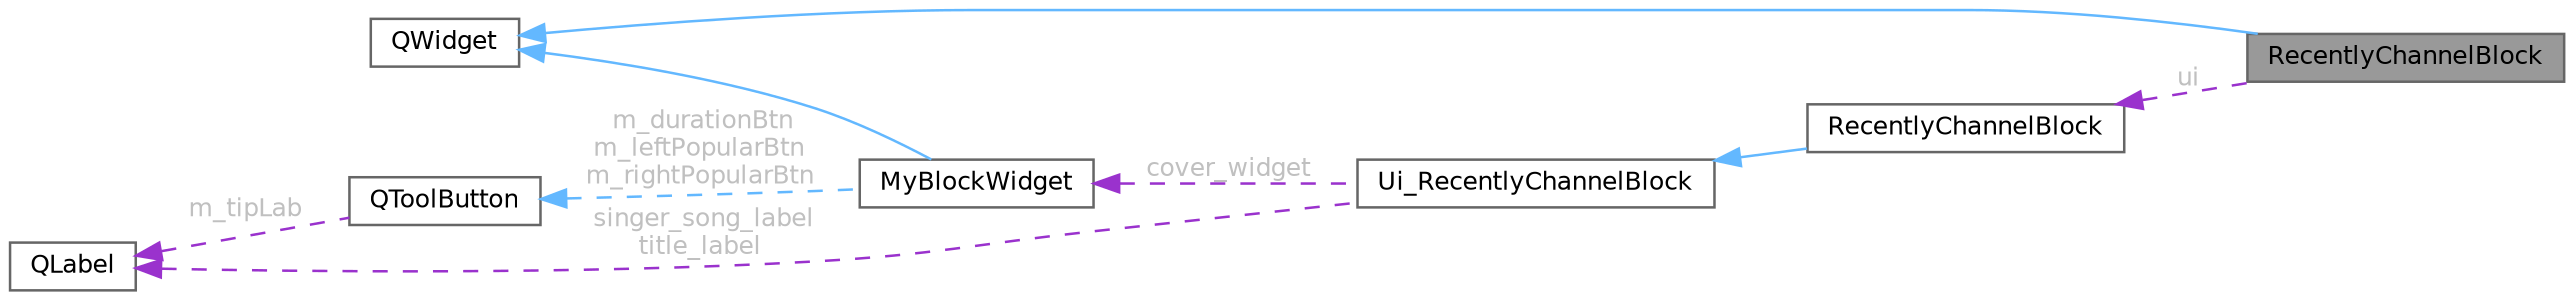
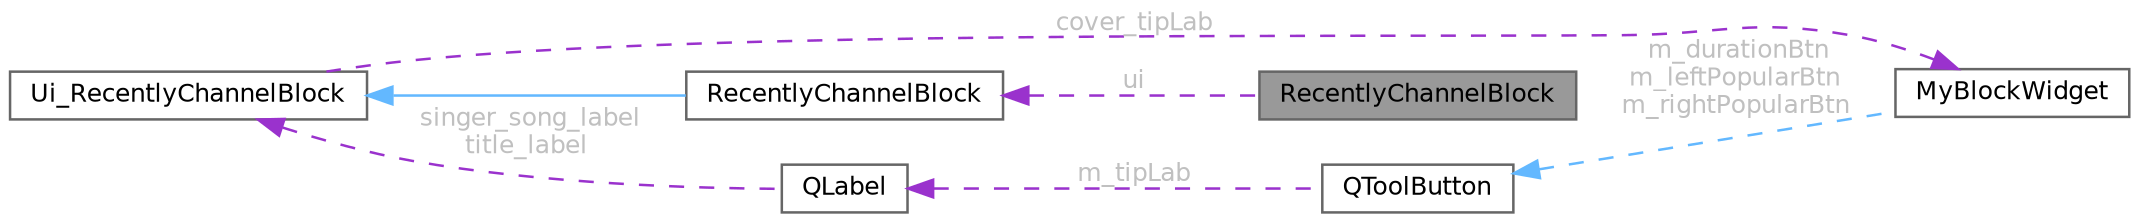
(445, 43) -> none
(1226, 170) -> (1131, 24)
(761, 264) -> (529, 176)
